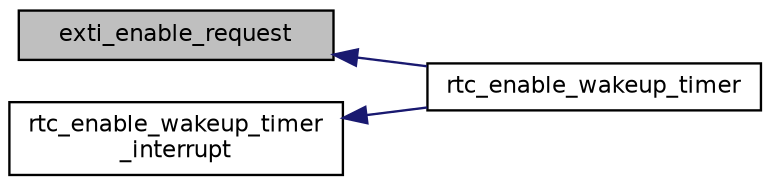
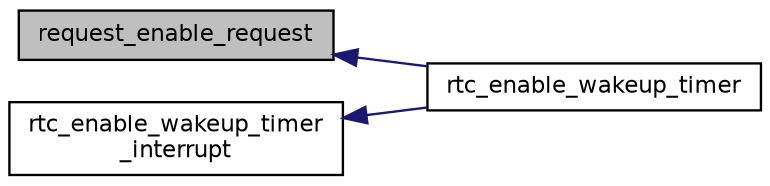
(176, 35) -> (176, 35)
